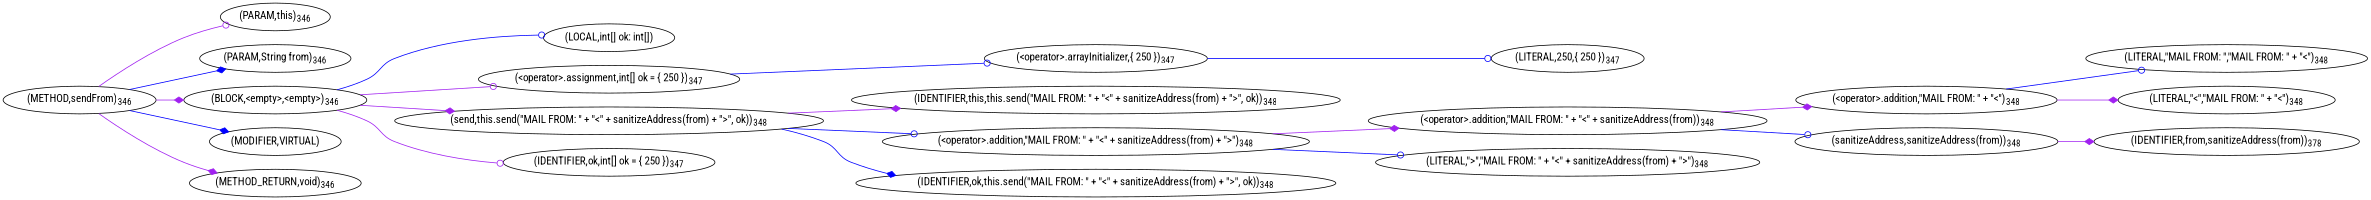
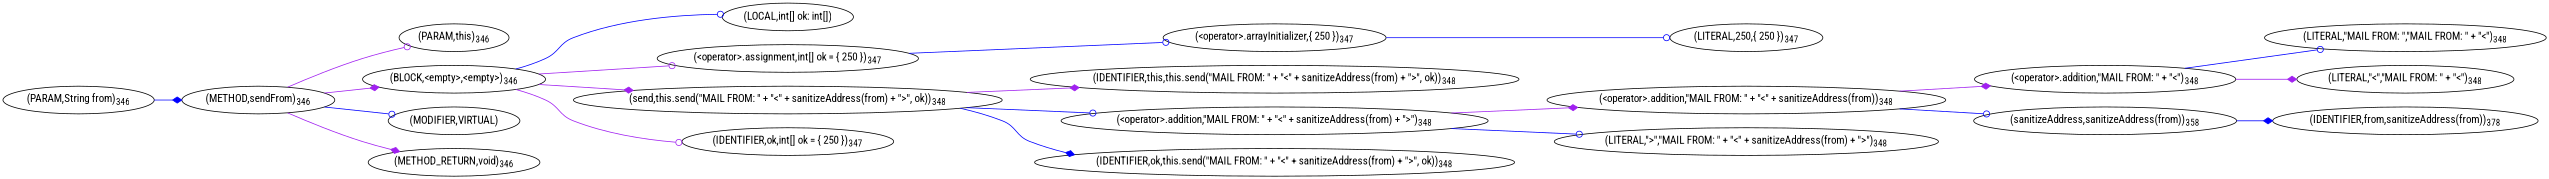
(173, 80) -> (163, 100)
(174, 120) -> (357, 110)
(2014, 140) -> (2193, 120)
(2071, 142) -> (2250, 121)
